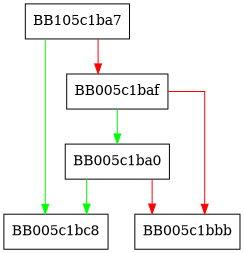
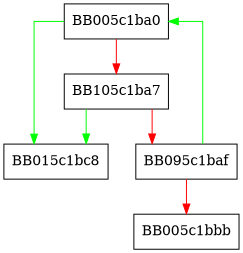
(117, 92) -> (186, 162)
(152, 192) -> (116, 51)
(56, 232) -> (56, 162)
